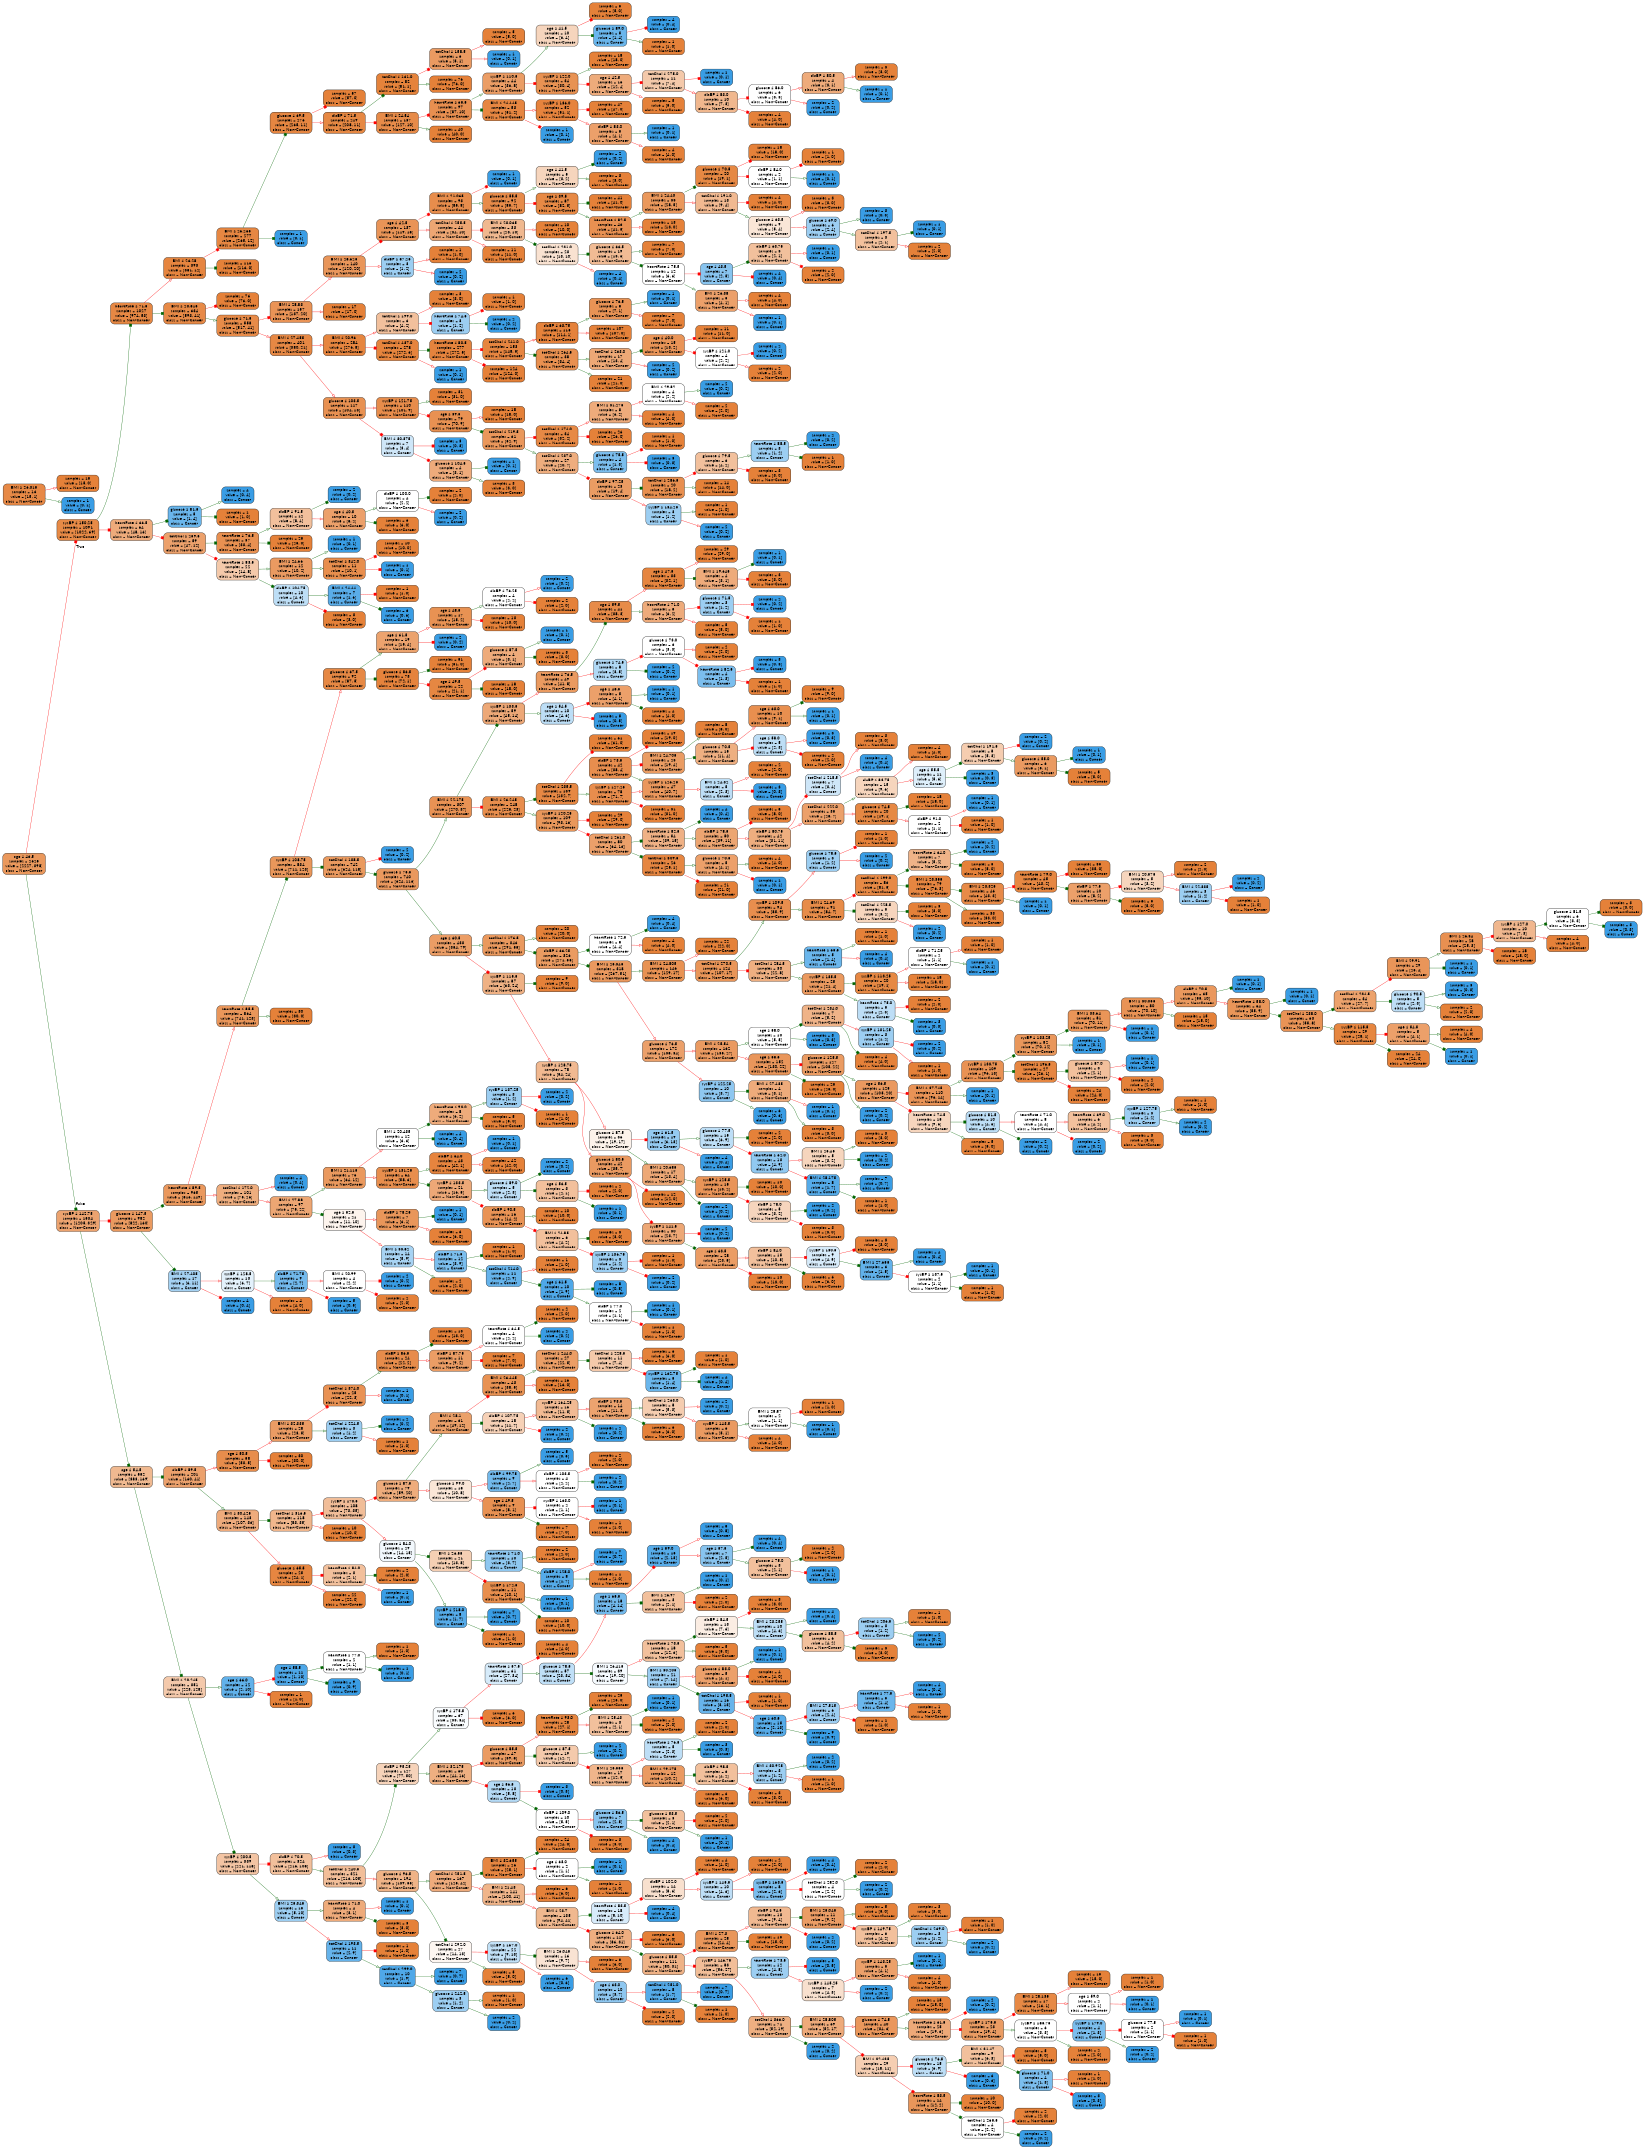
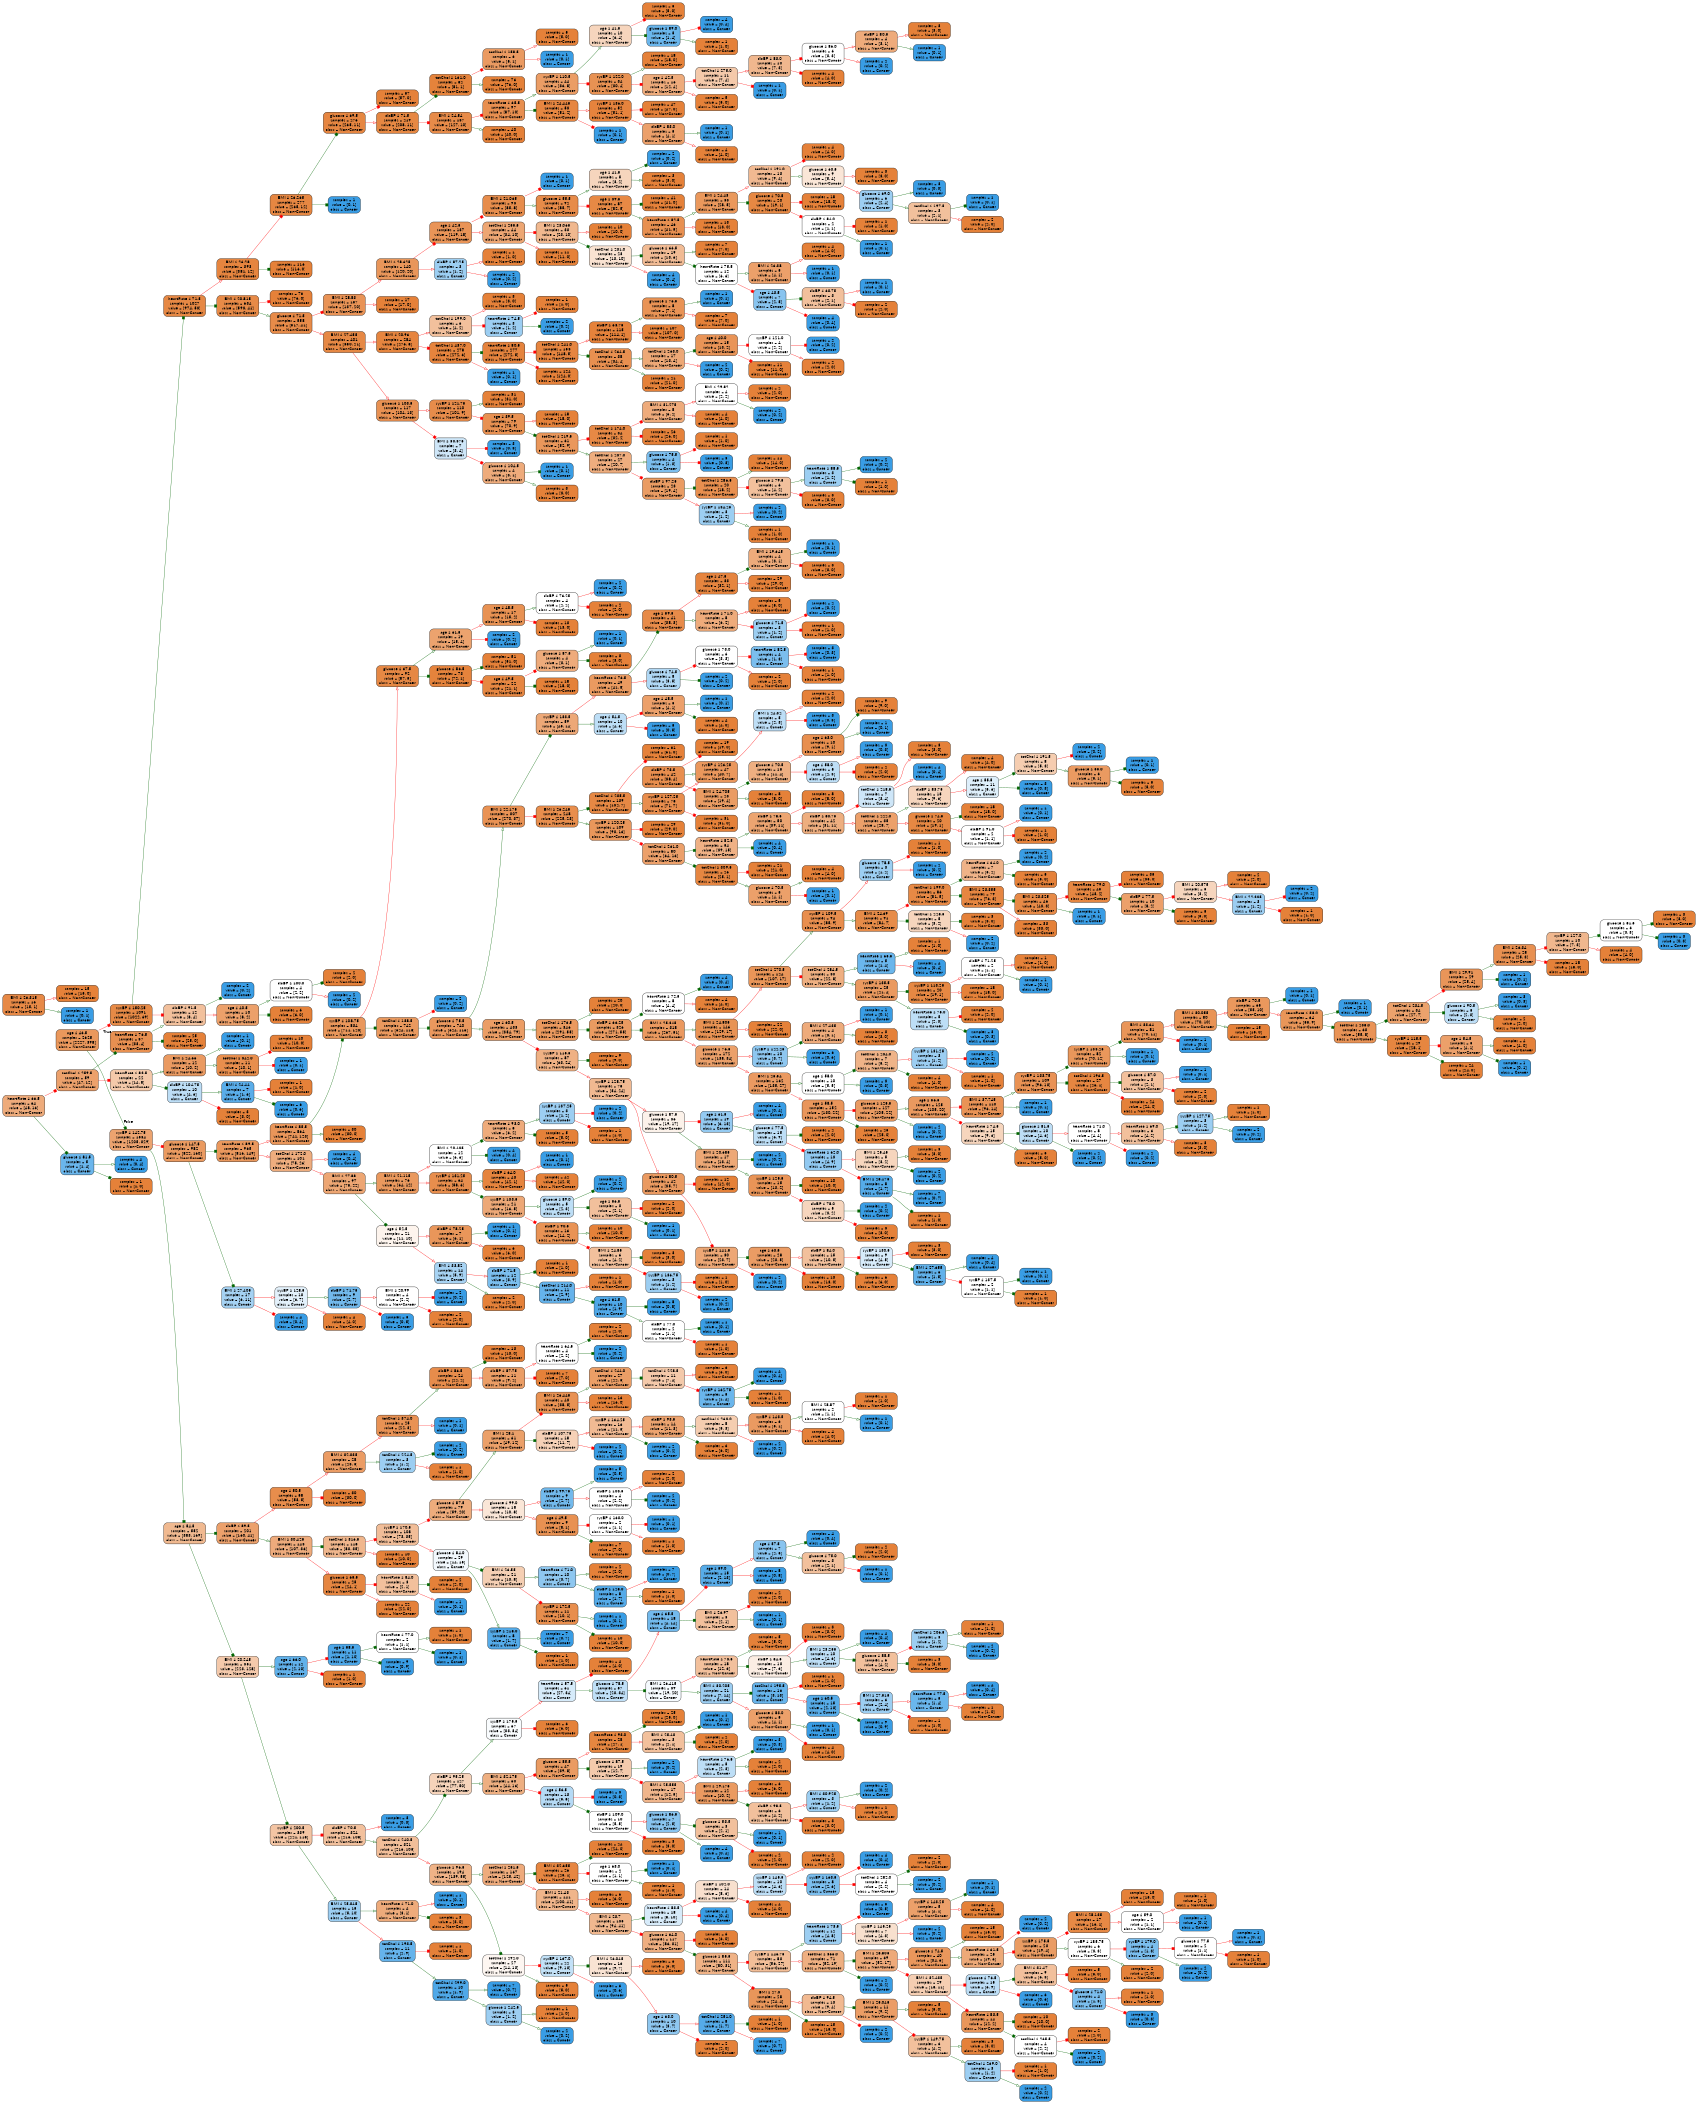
(582, 425) -> (635, 425)
(103, 530) -> (156, 1015)
(955, 903) -> (1008, 913)
(316, 1414) -> (370, 1445)
(1010, 2069) -> (1063, 1987)
